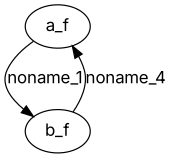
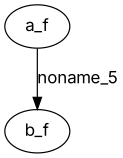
(46, 79) -> (78, 79)
(85, 85) -> none
